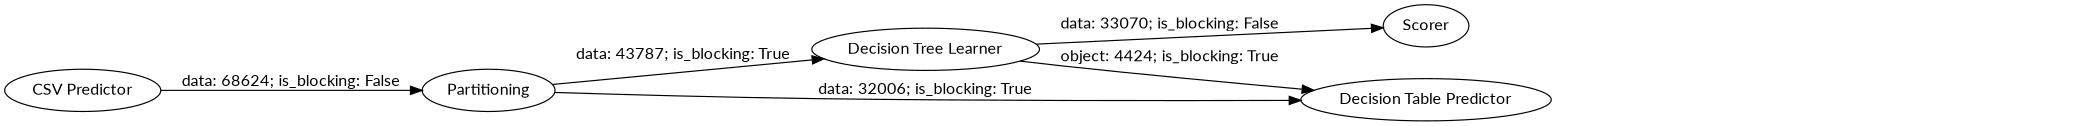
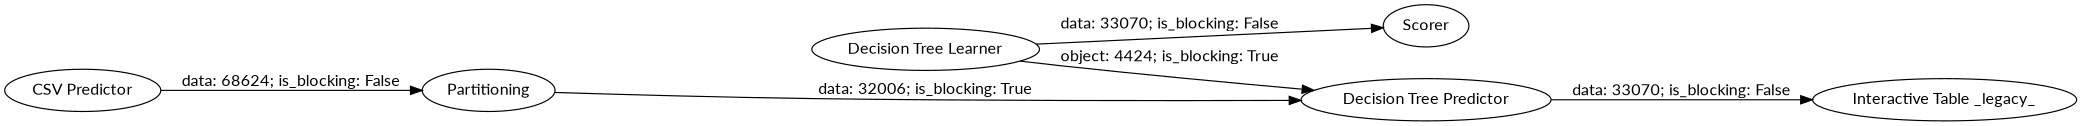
(682, 72) -> none
(1426, 100) -> (1426, 100)
none -> (1945, 100)
